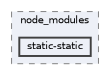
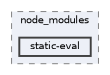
(55, 47) -> (55, 47)
